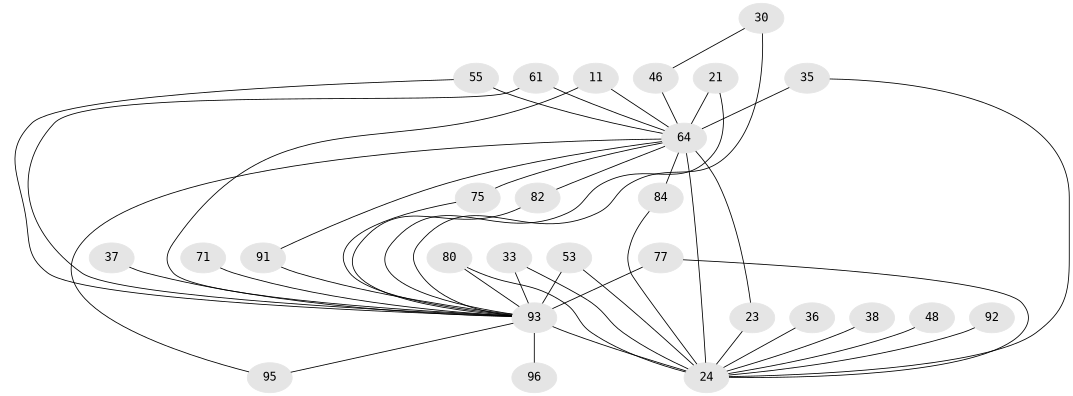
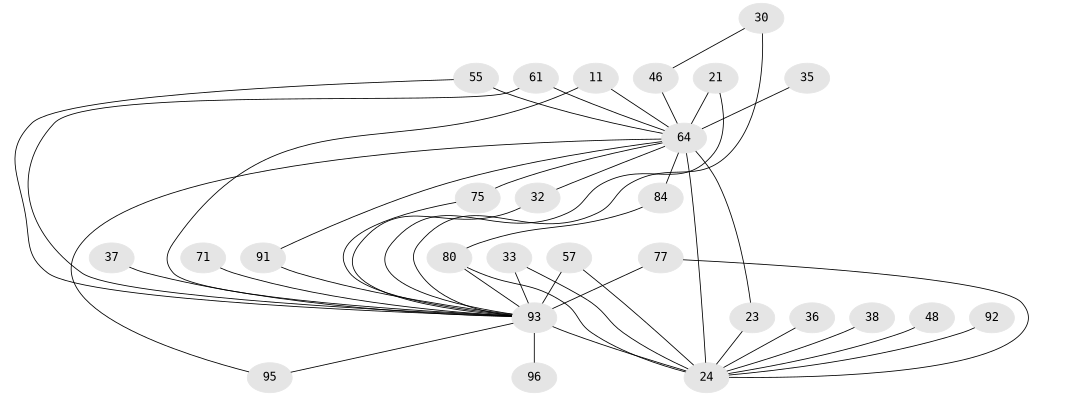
(538, 198) -> (538, 198)
(569, 258) -> (569, 258)
(1068, 281) -> none
(643, 292) -> (541, 229)
